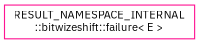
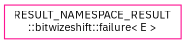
(100, 22) -> (93, 22)
